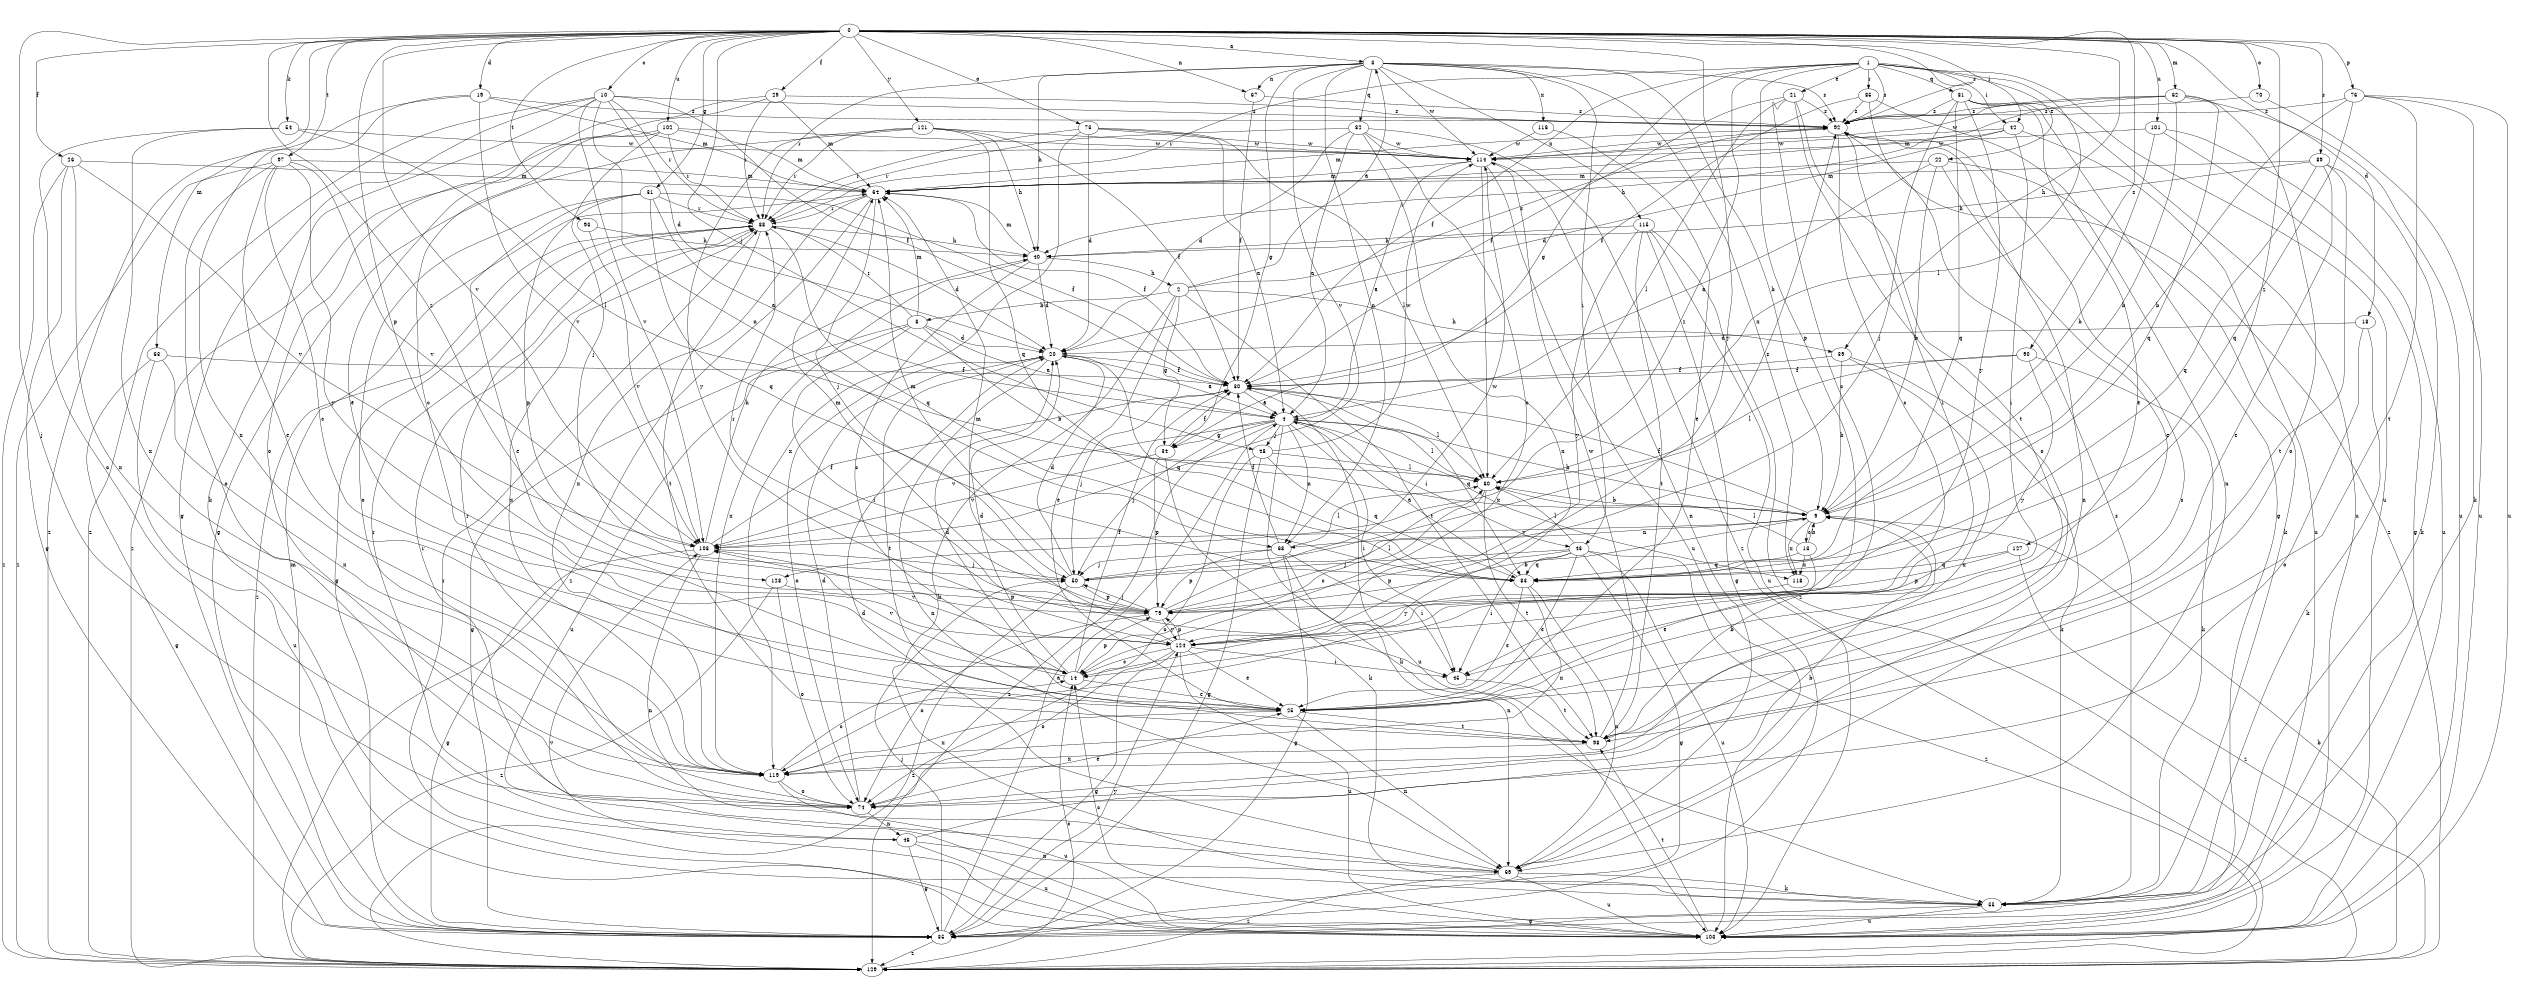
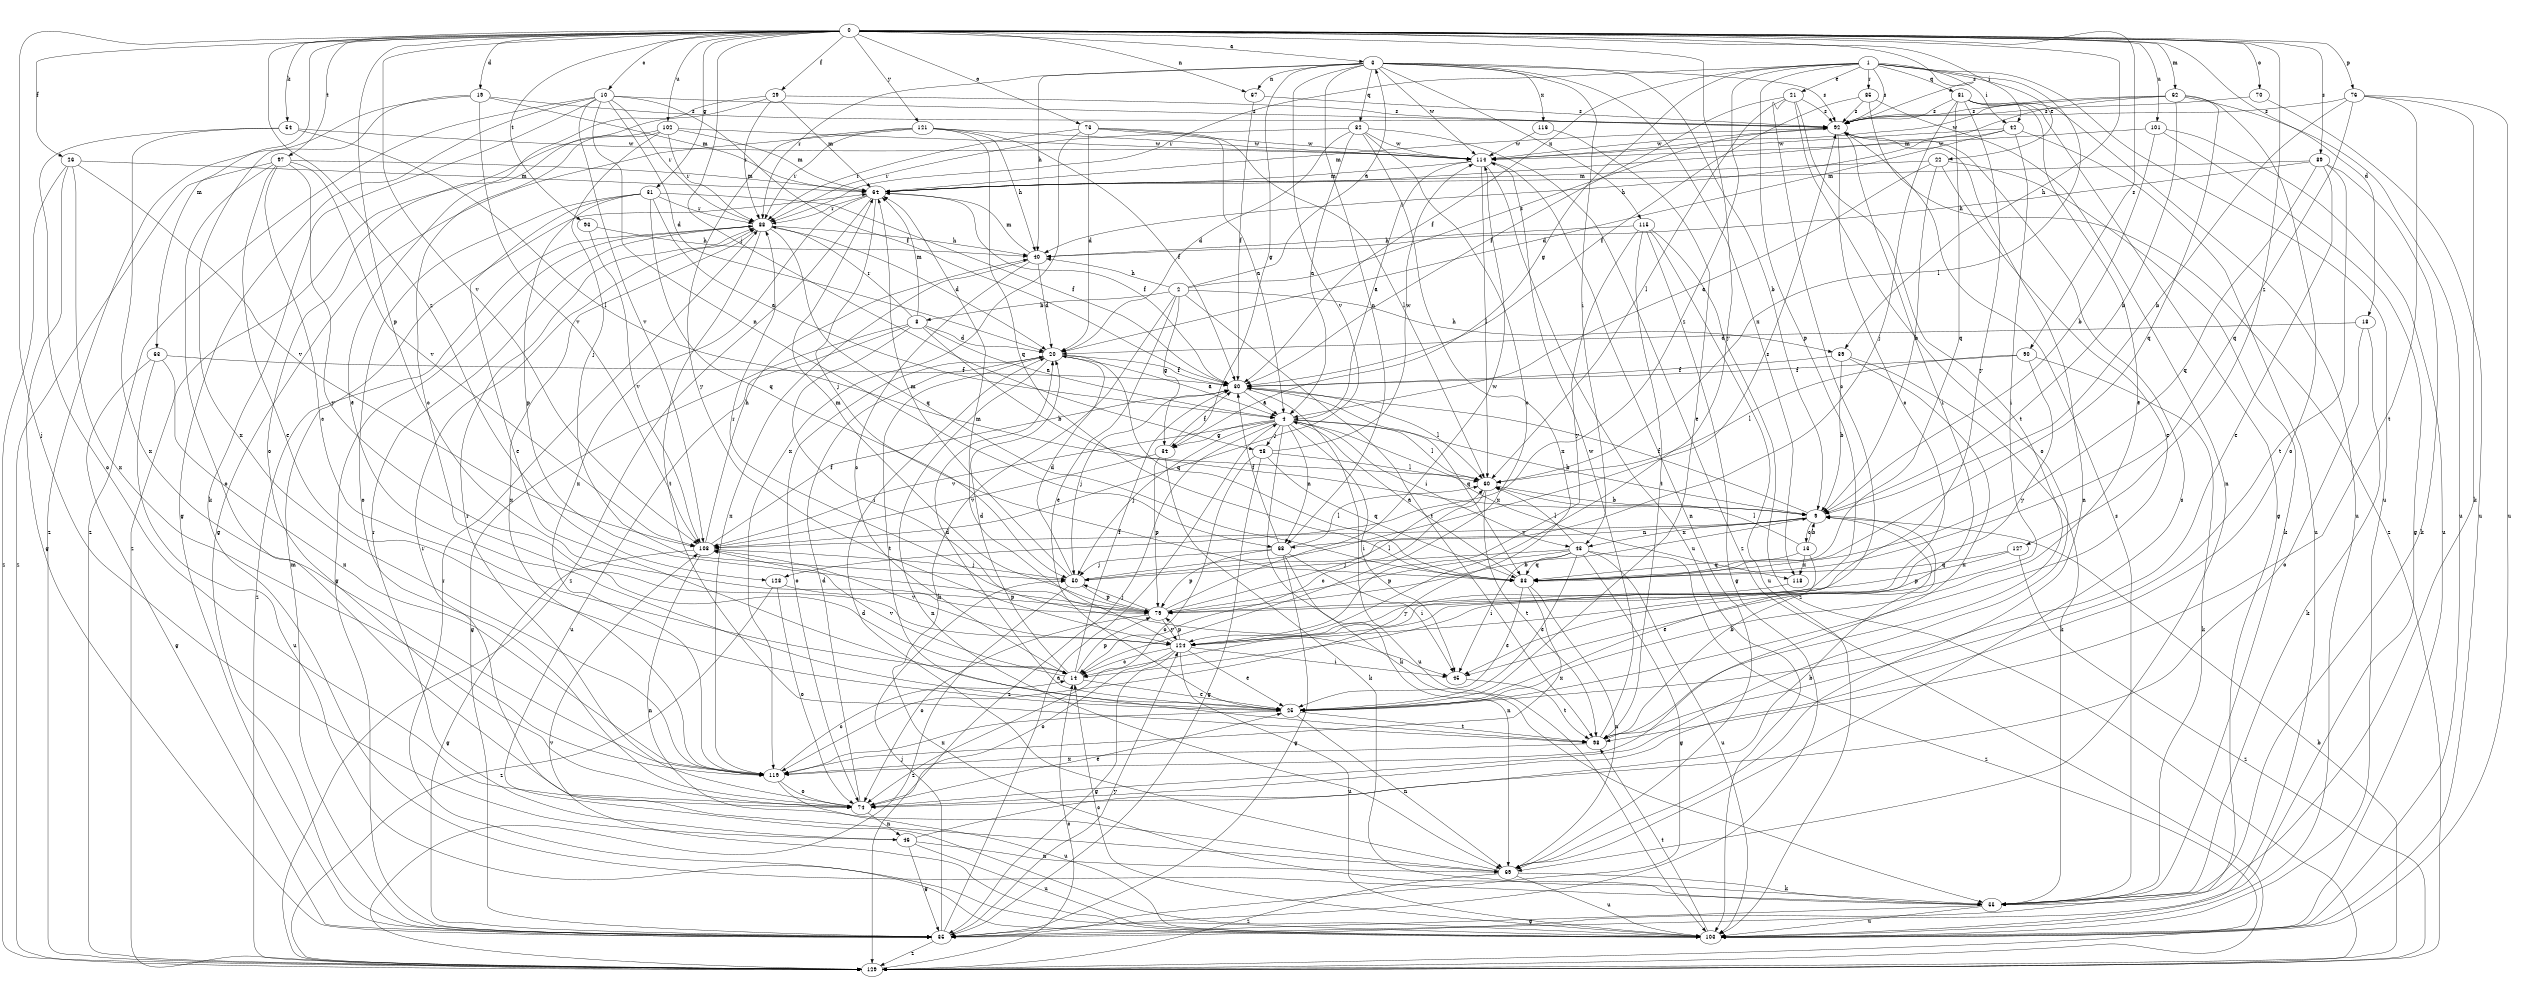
(1109, 265) -> (1111, 270)
(1789, 543) -> (1667, 532)
